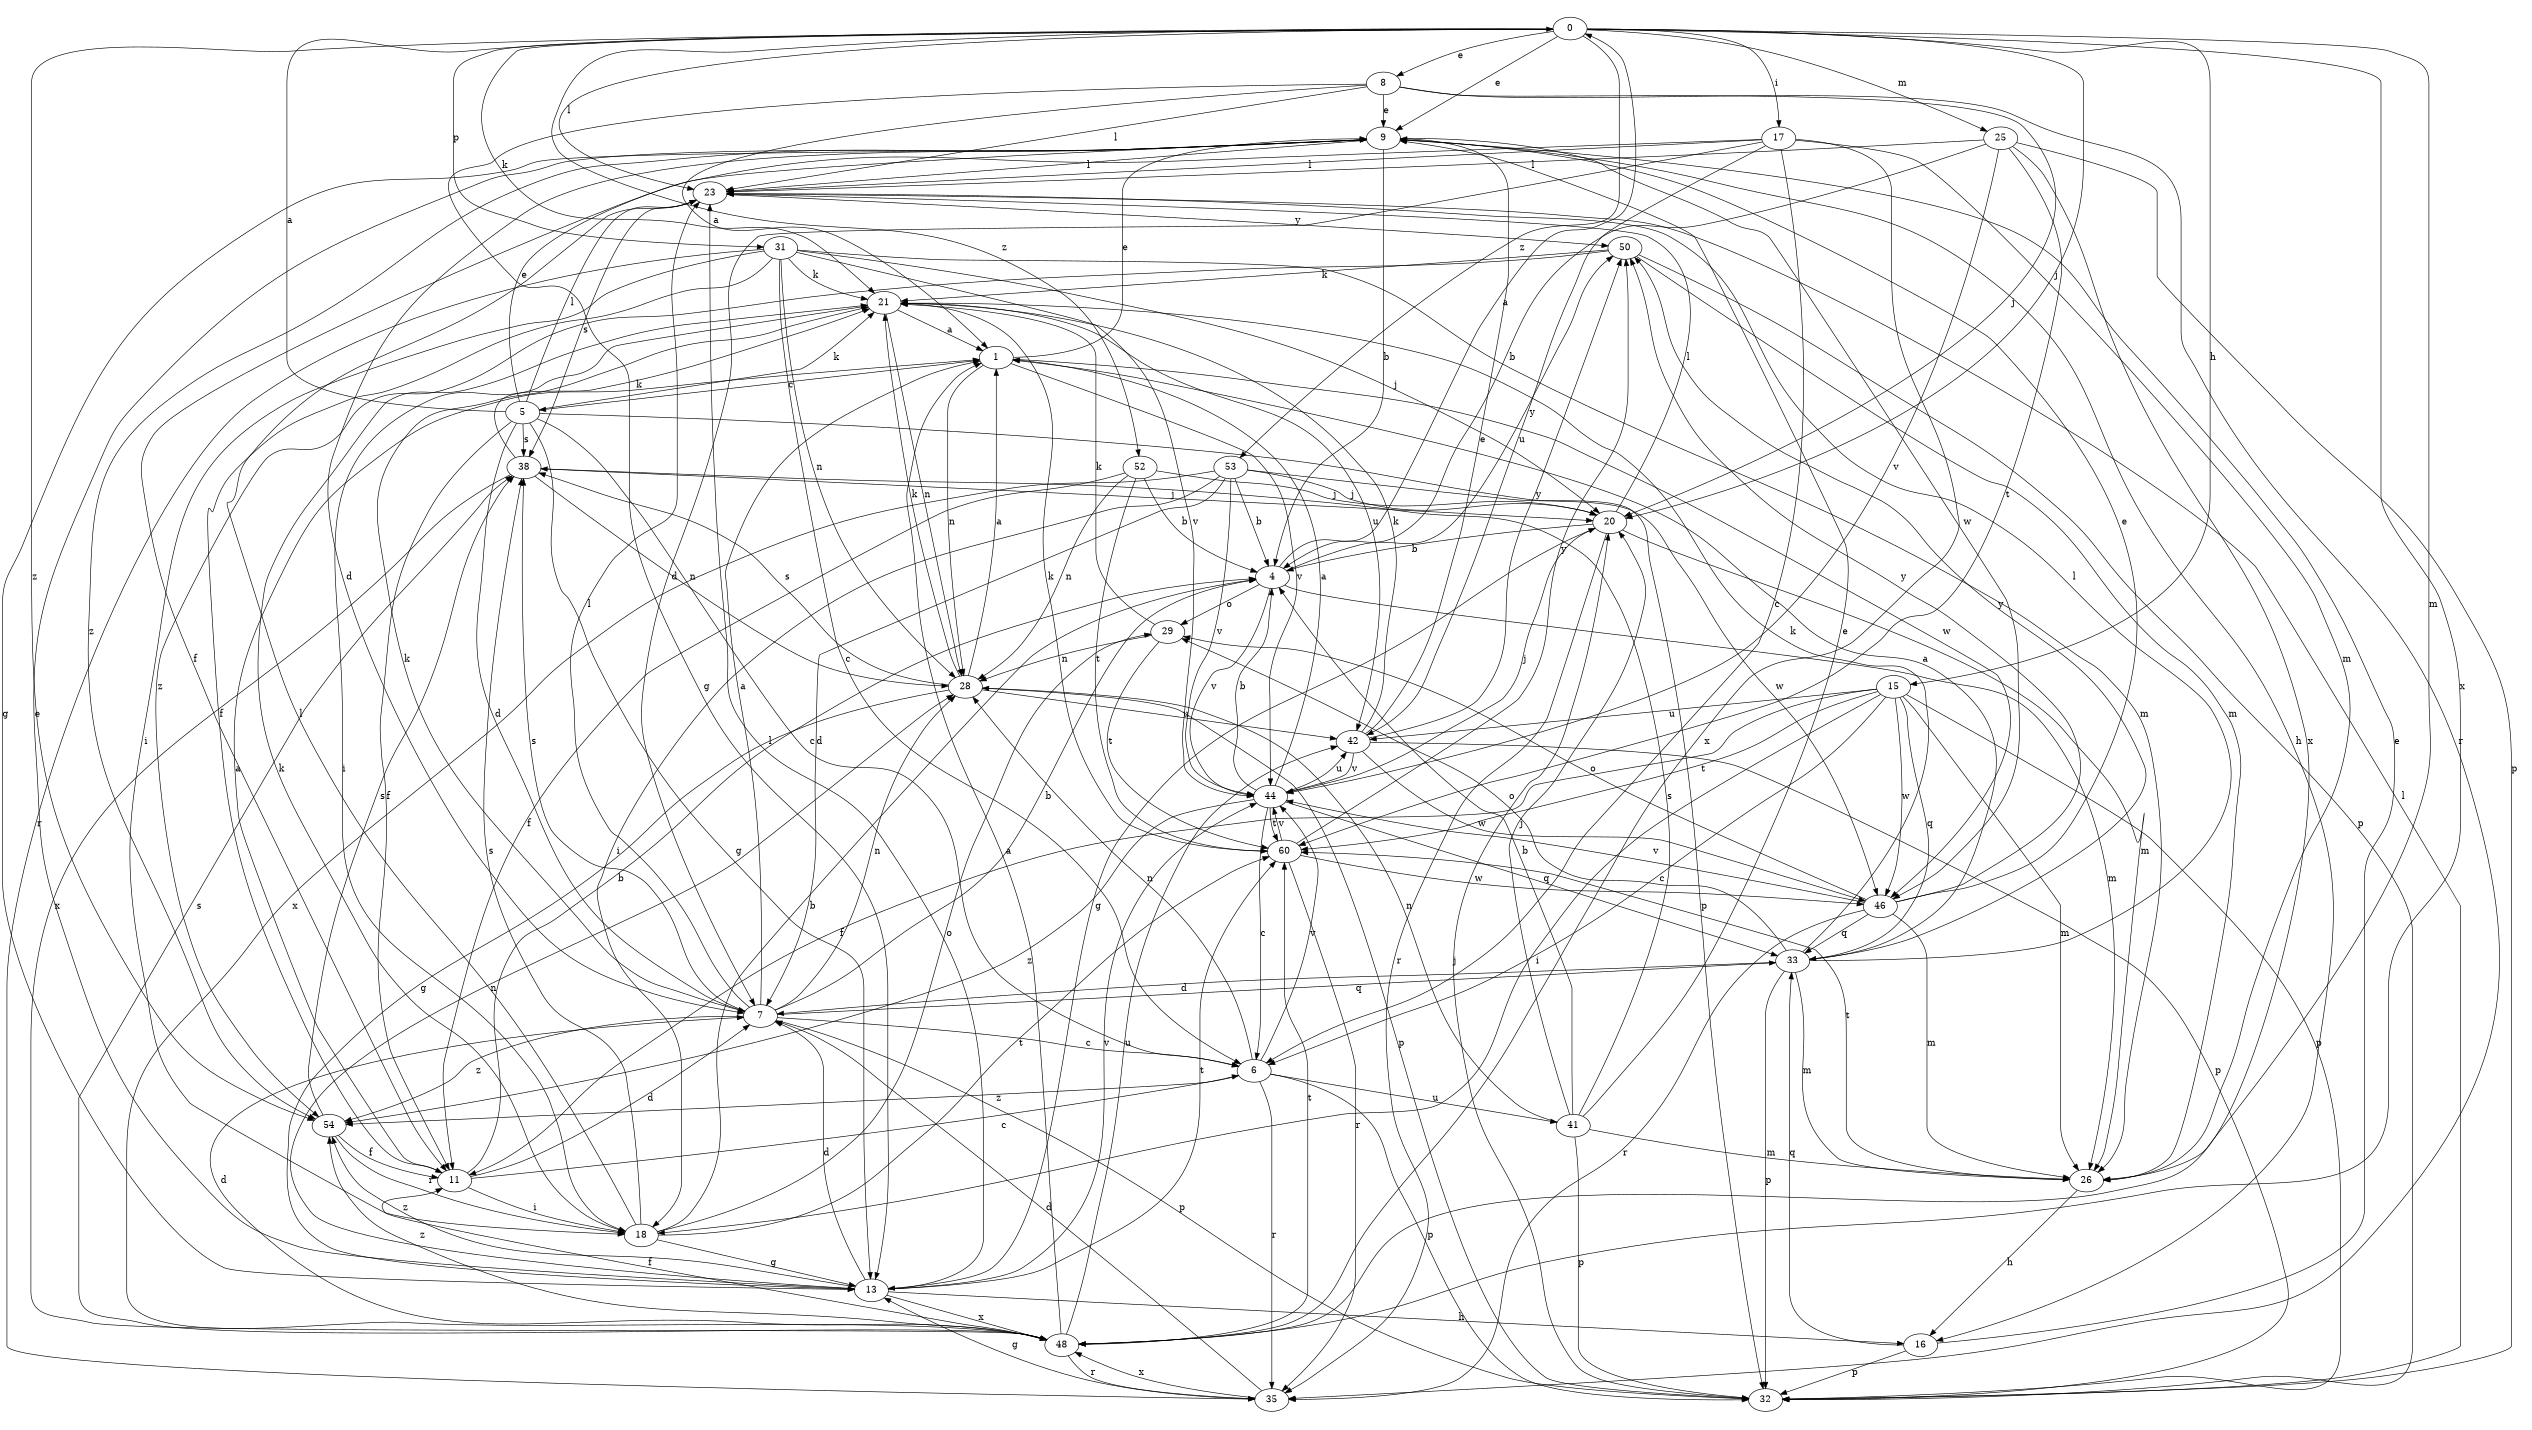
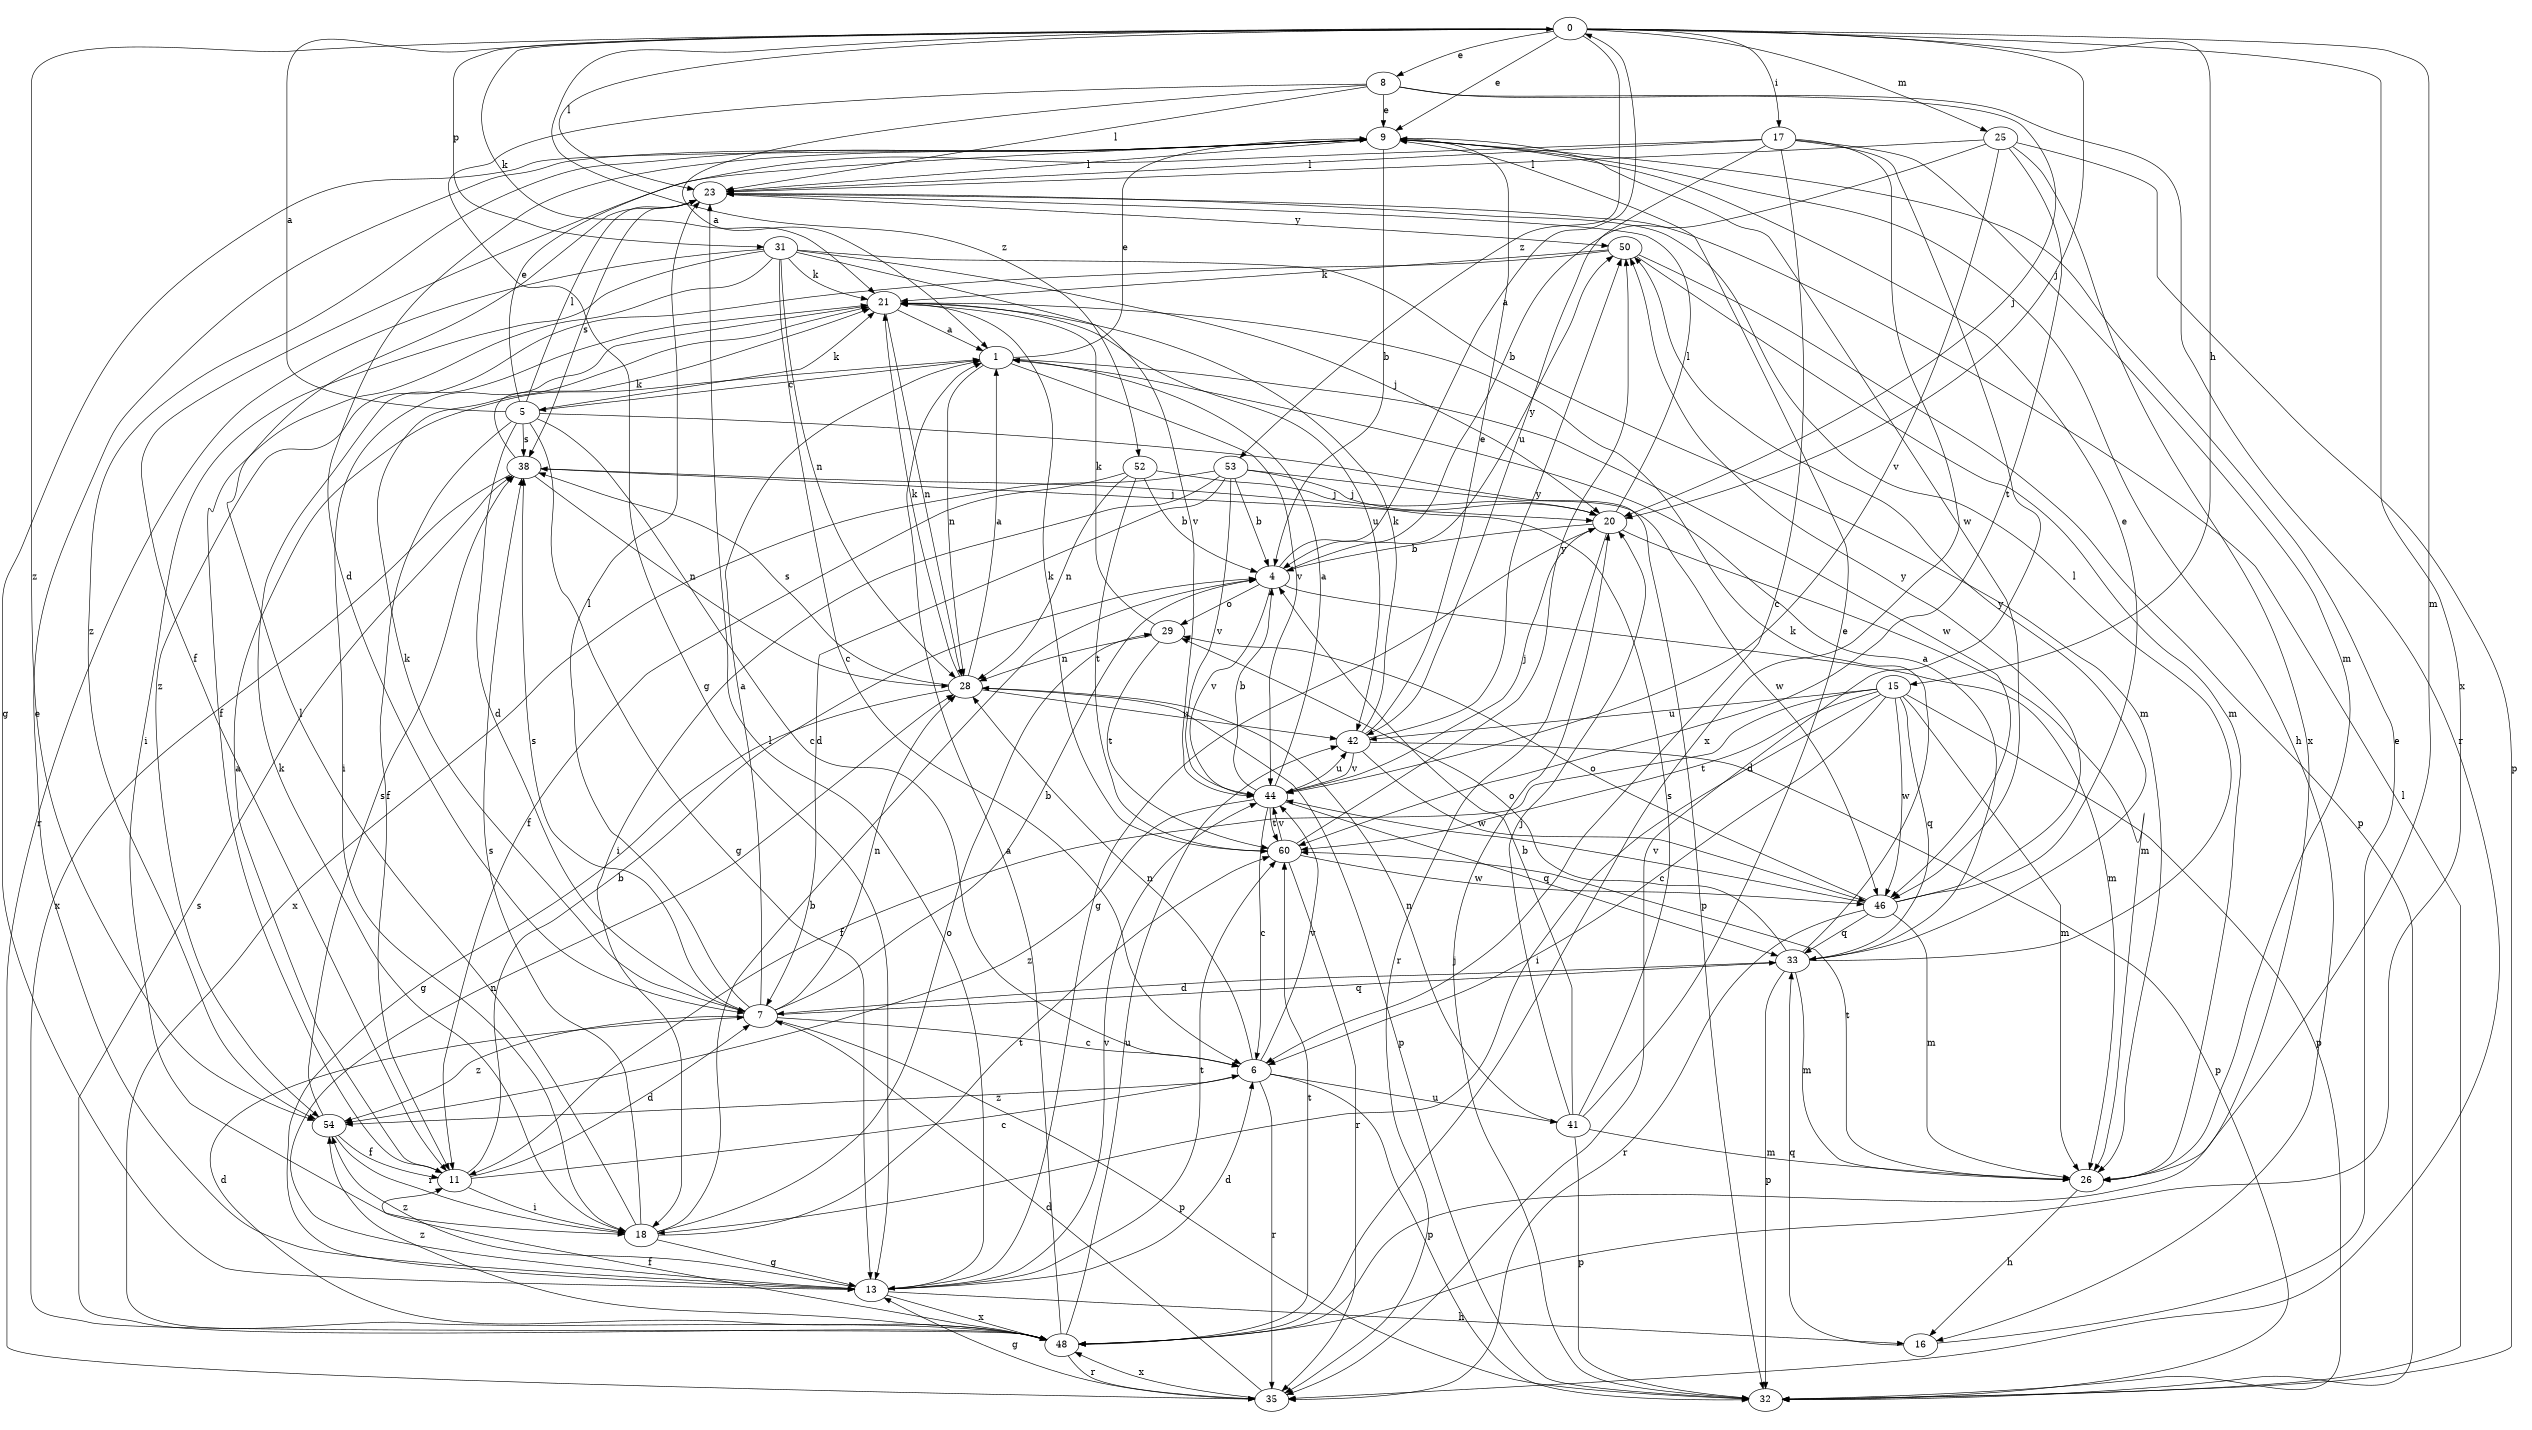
(951, 229) -> (1772, 746)
(824, 1146) -> (1116, 1260)
(1846, 1372) -> none
